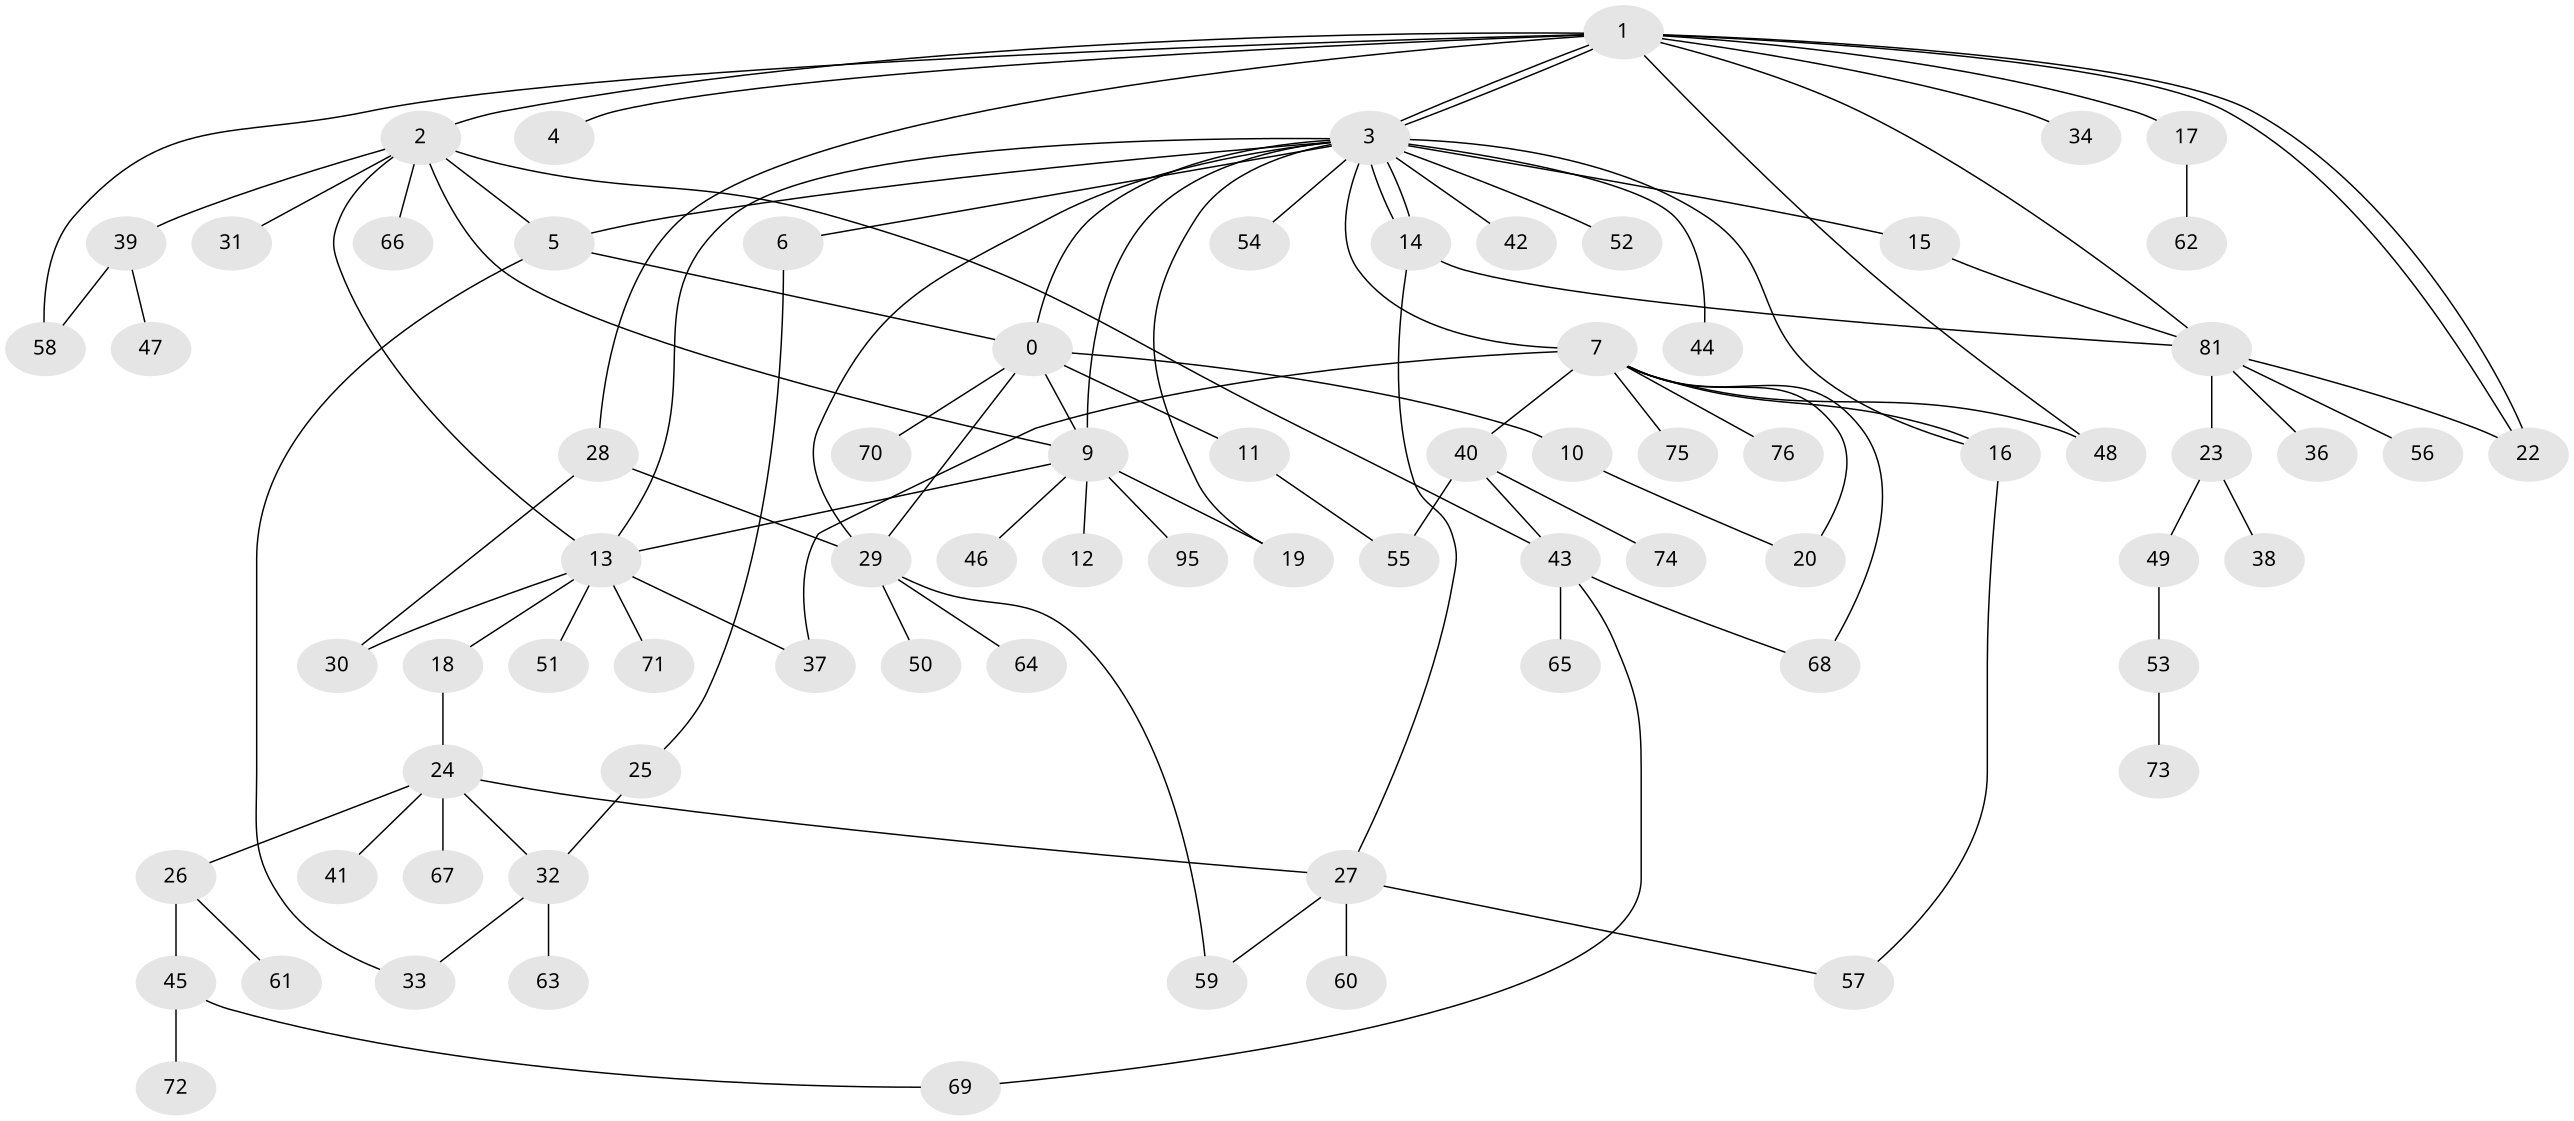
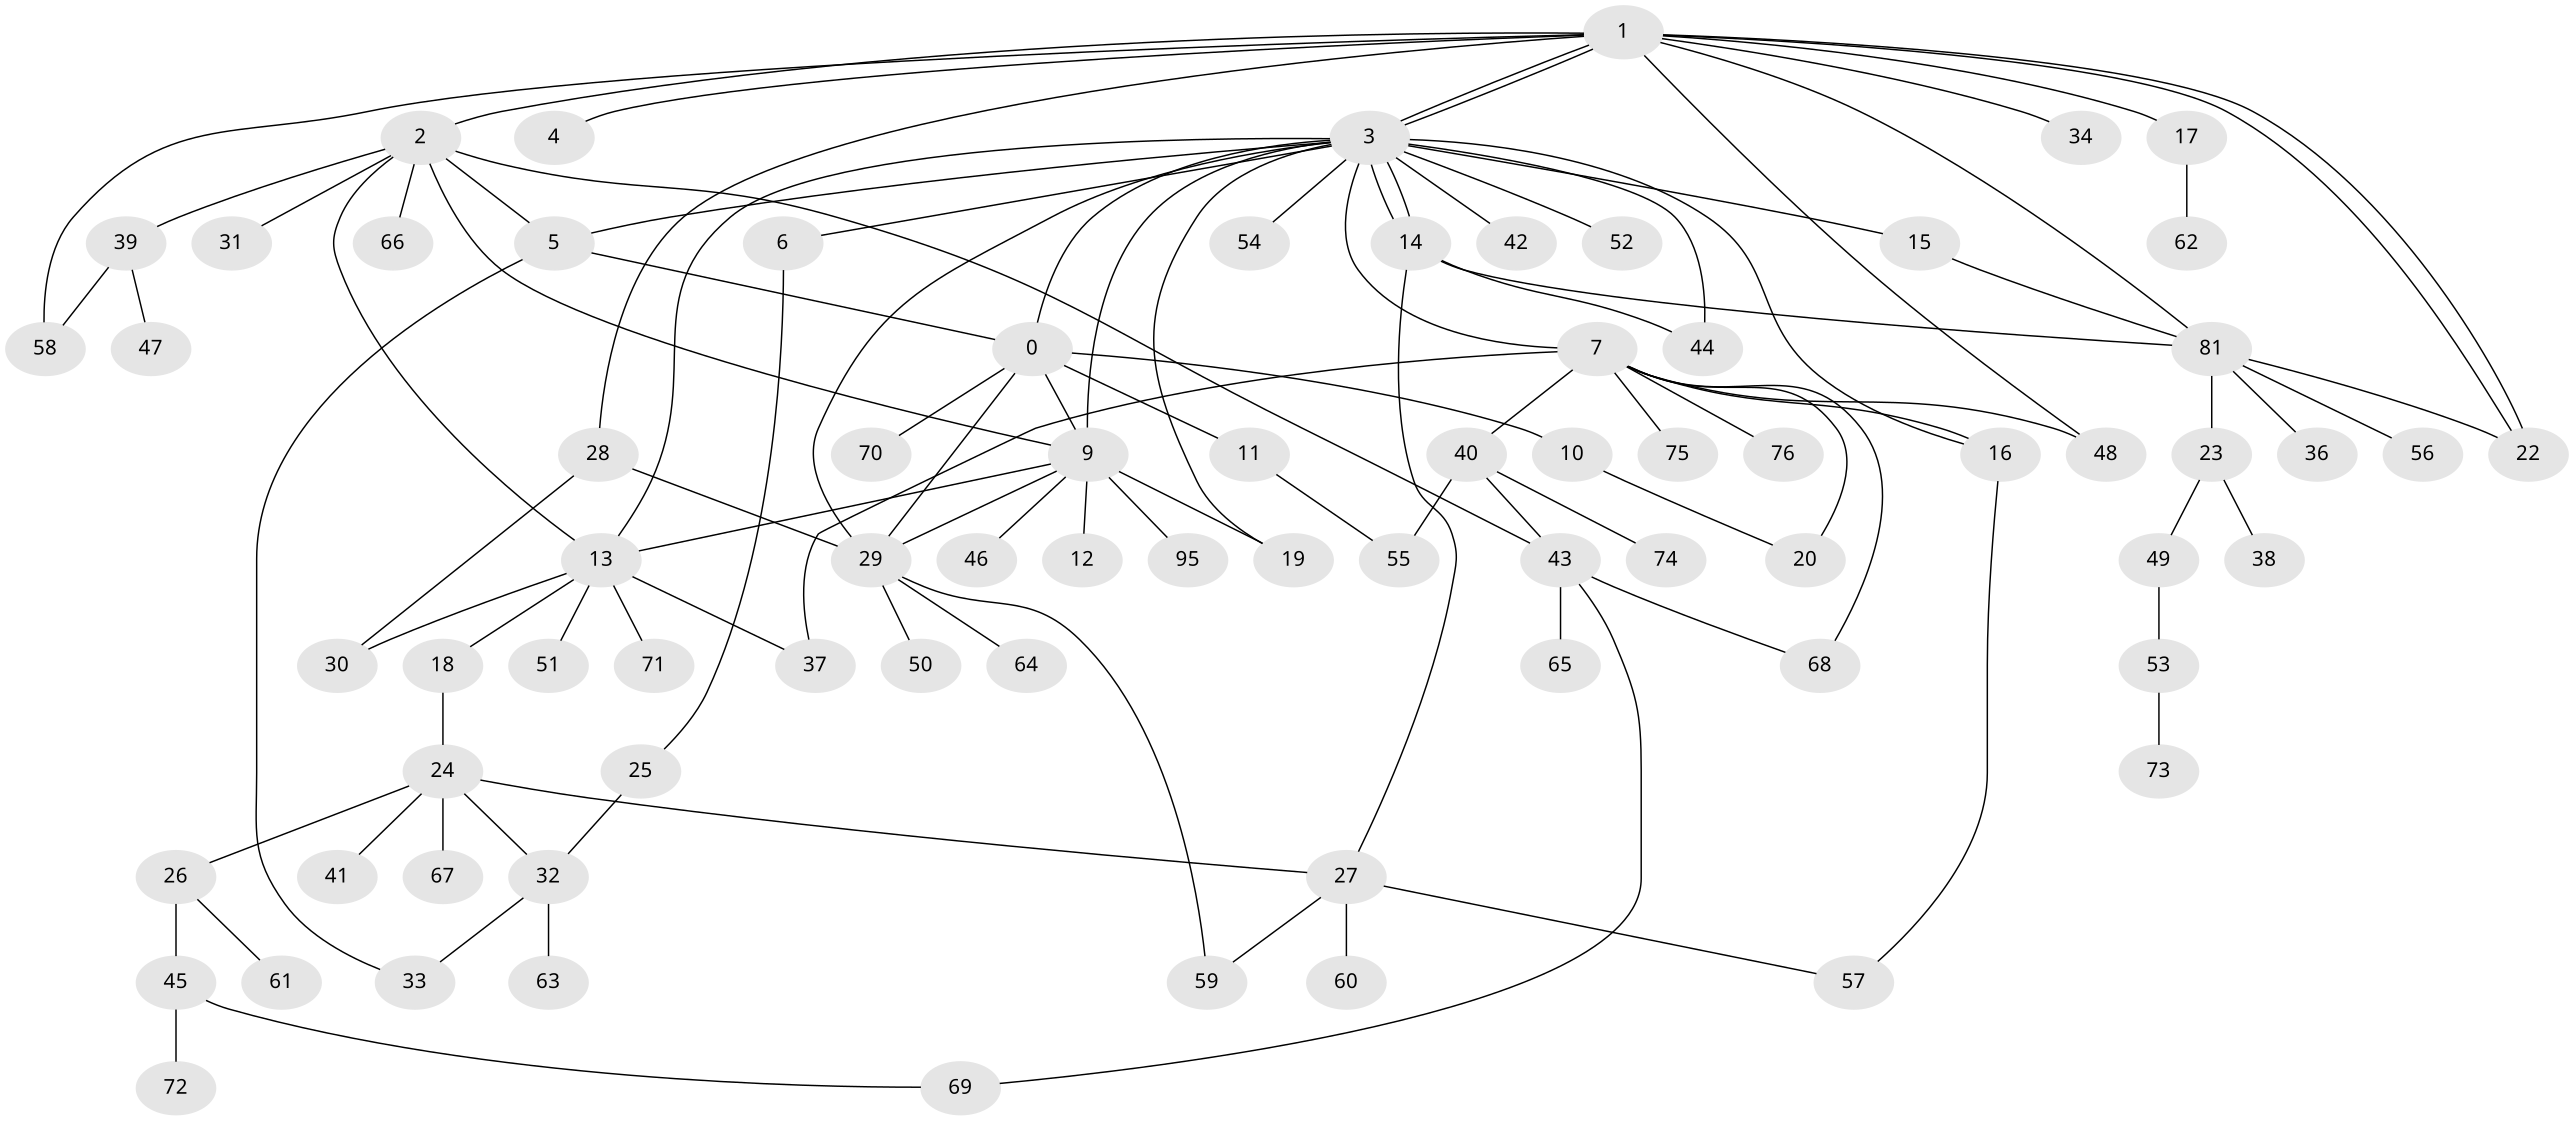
none -> (1569, 299)
none -> (980, 507)
